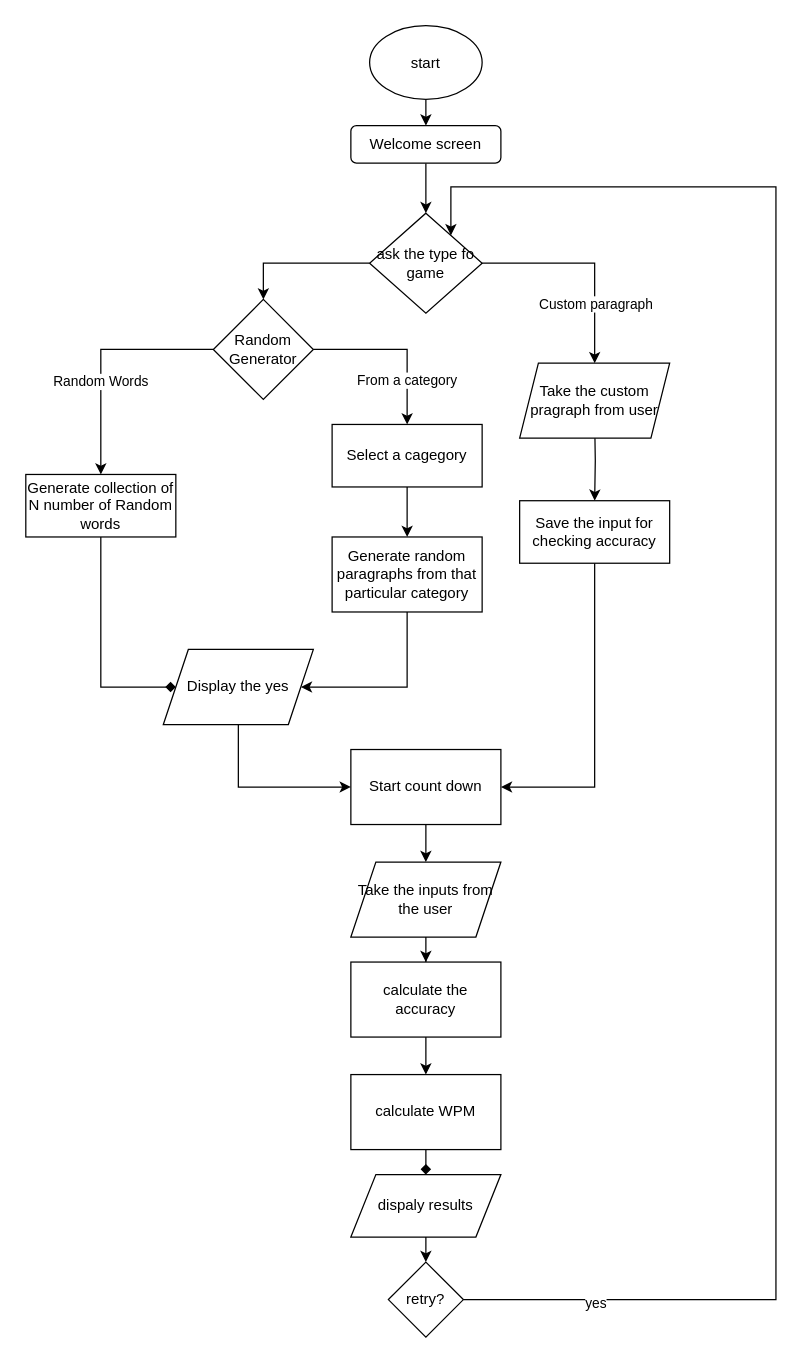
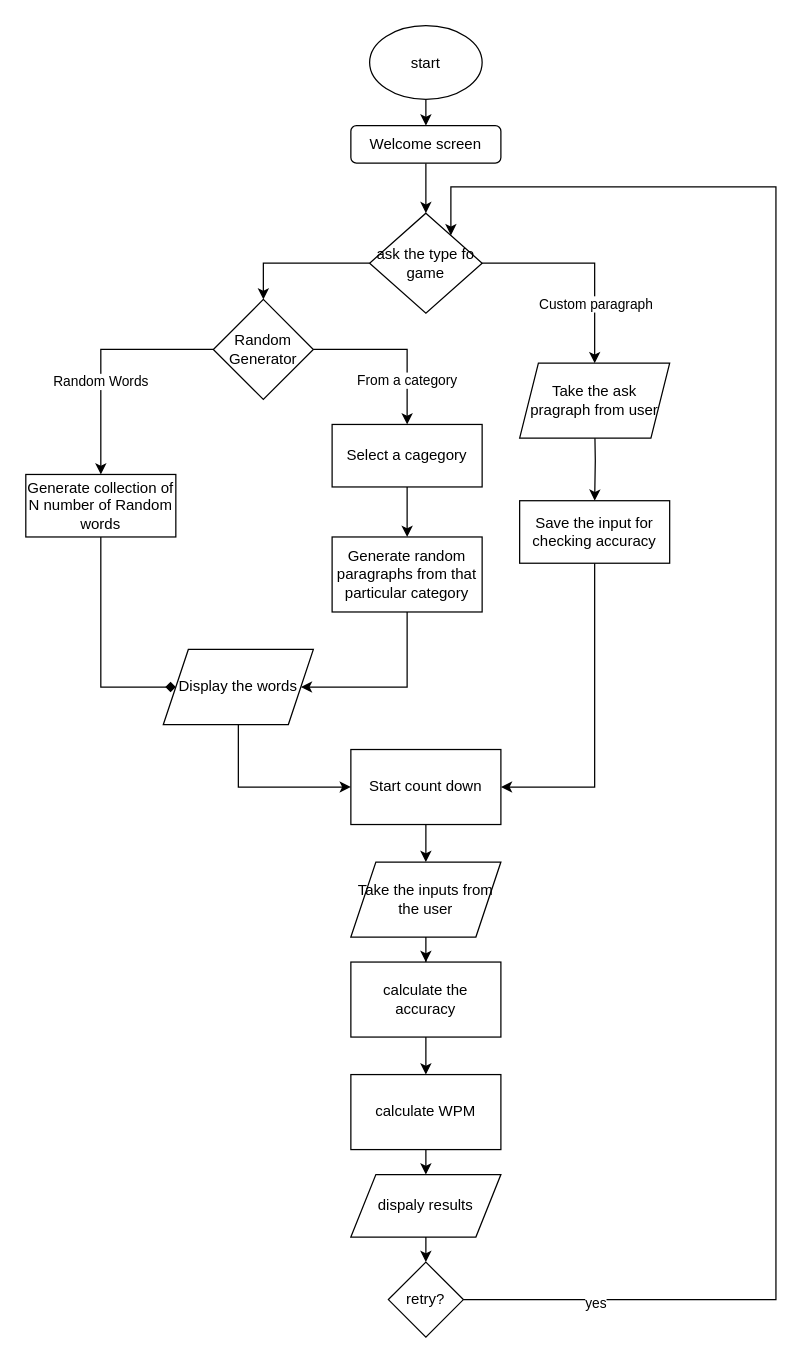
(594, 401) -> (594, 401)
(238, 687) -> (238, 687)
(426, 1164) -> (426, 1164)
